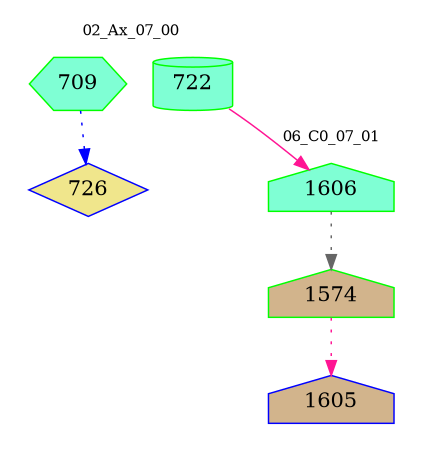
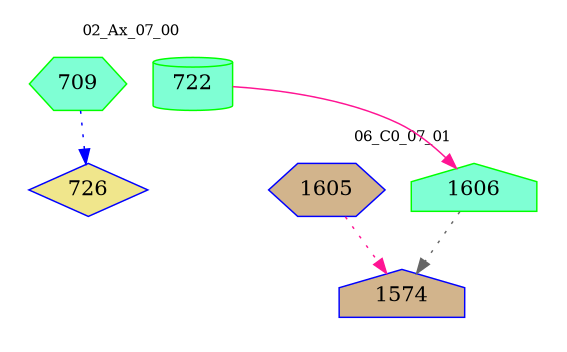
(331, 296) -> (402, 296)
(331, 339) -> (362, 239)
(331, 402) -> (327, 190)
